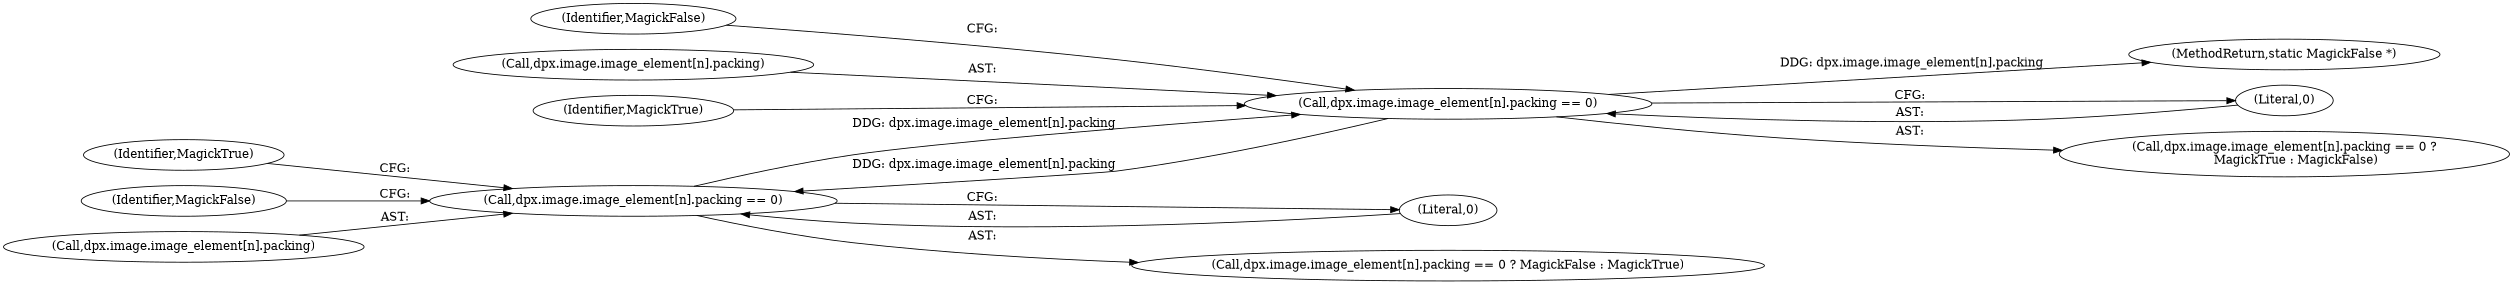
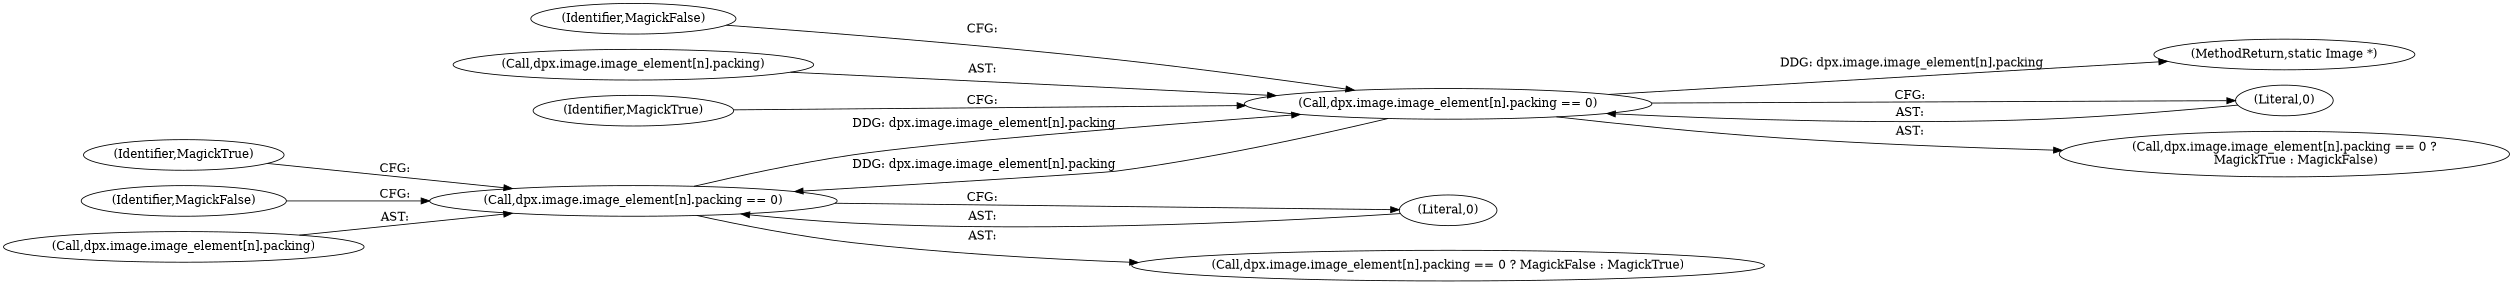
(2284, 54) -> (2284, 54)
